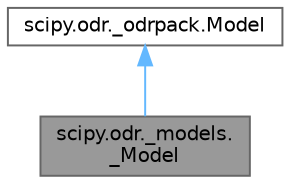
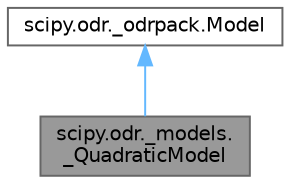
(145, 146) -> (145, 146)
